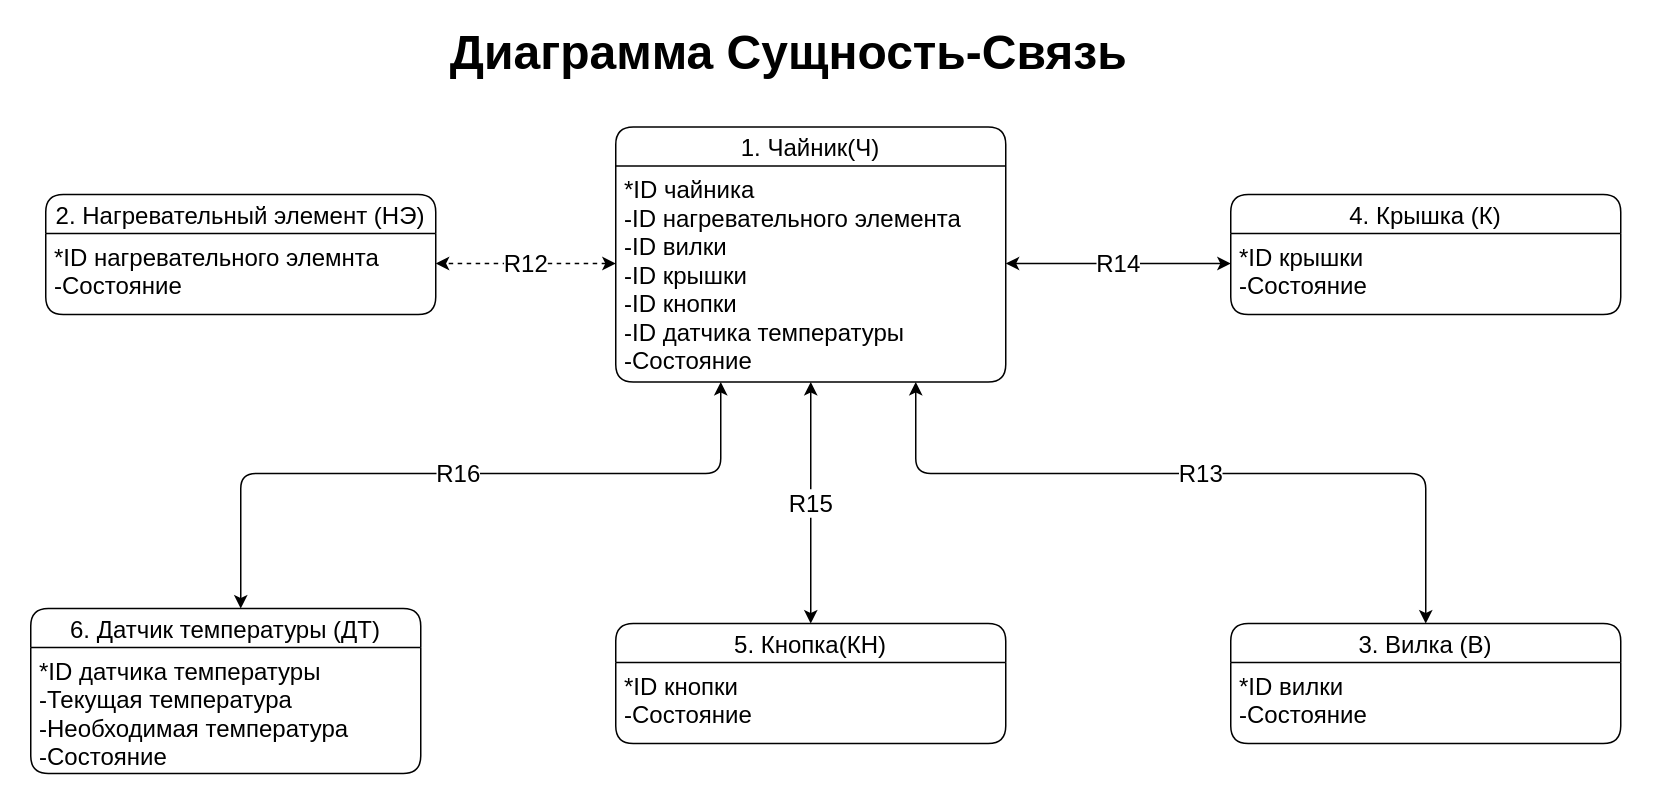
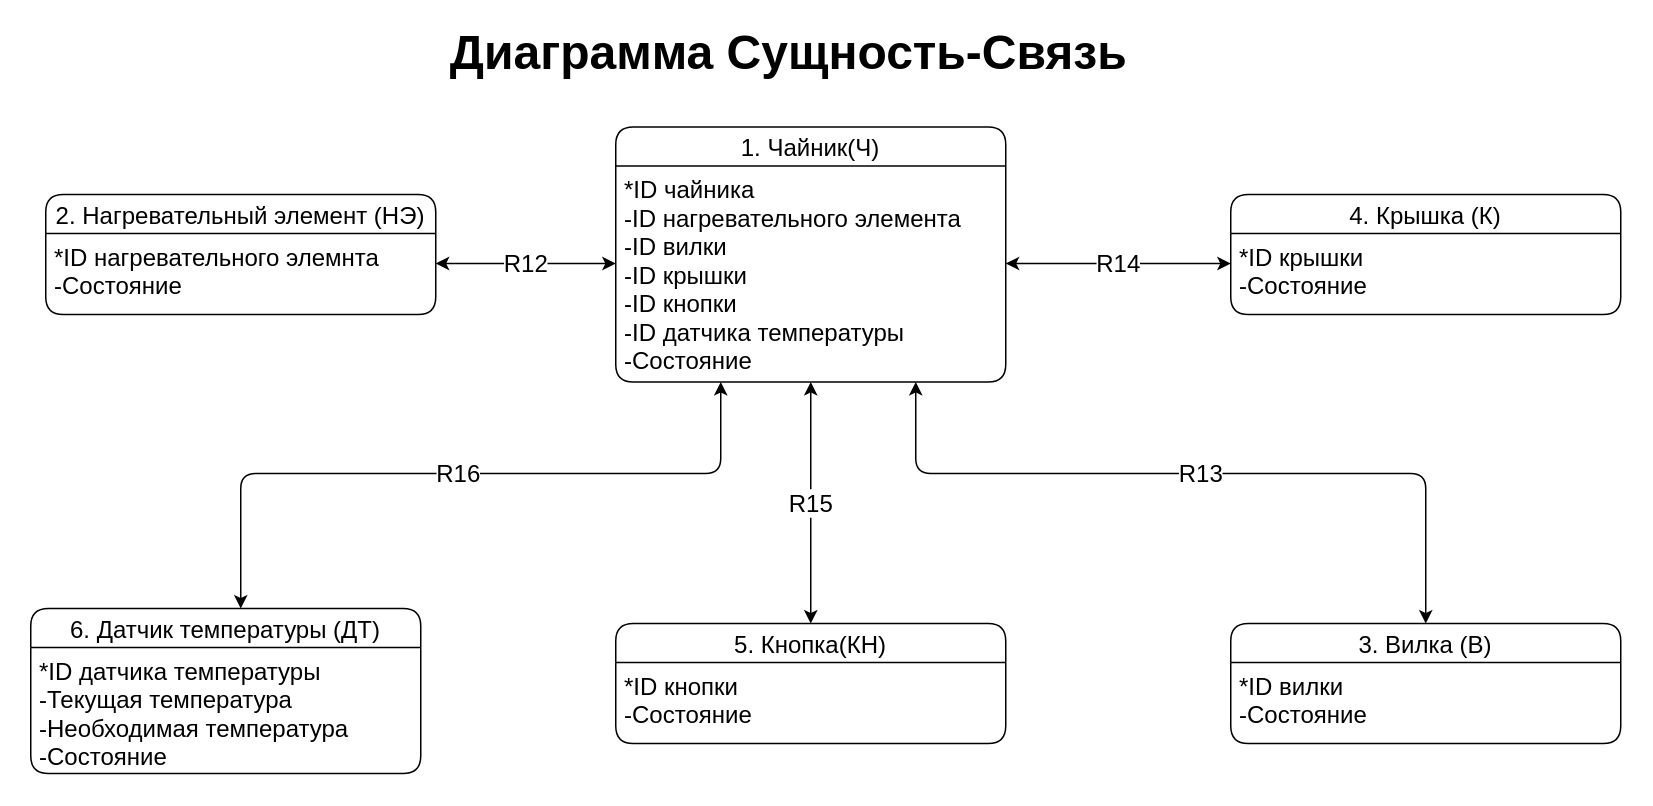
(475, 263) -> (475, 263)
